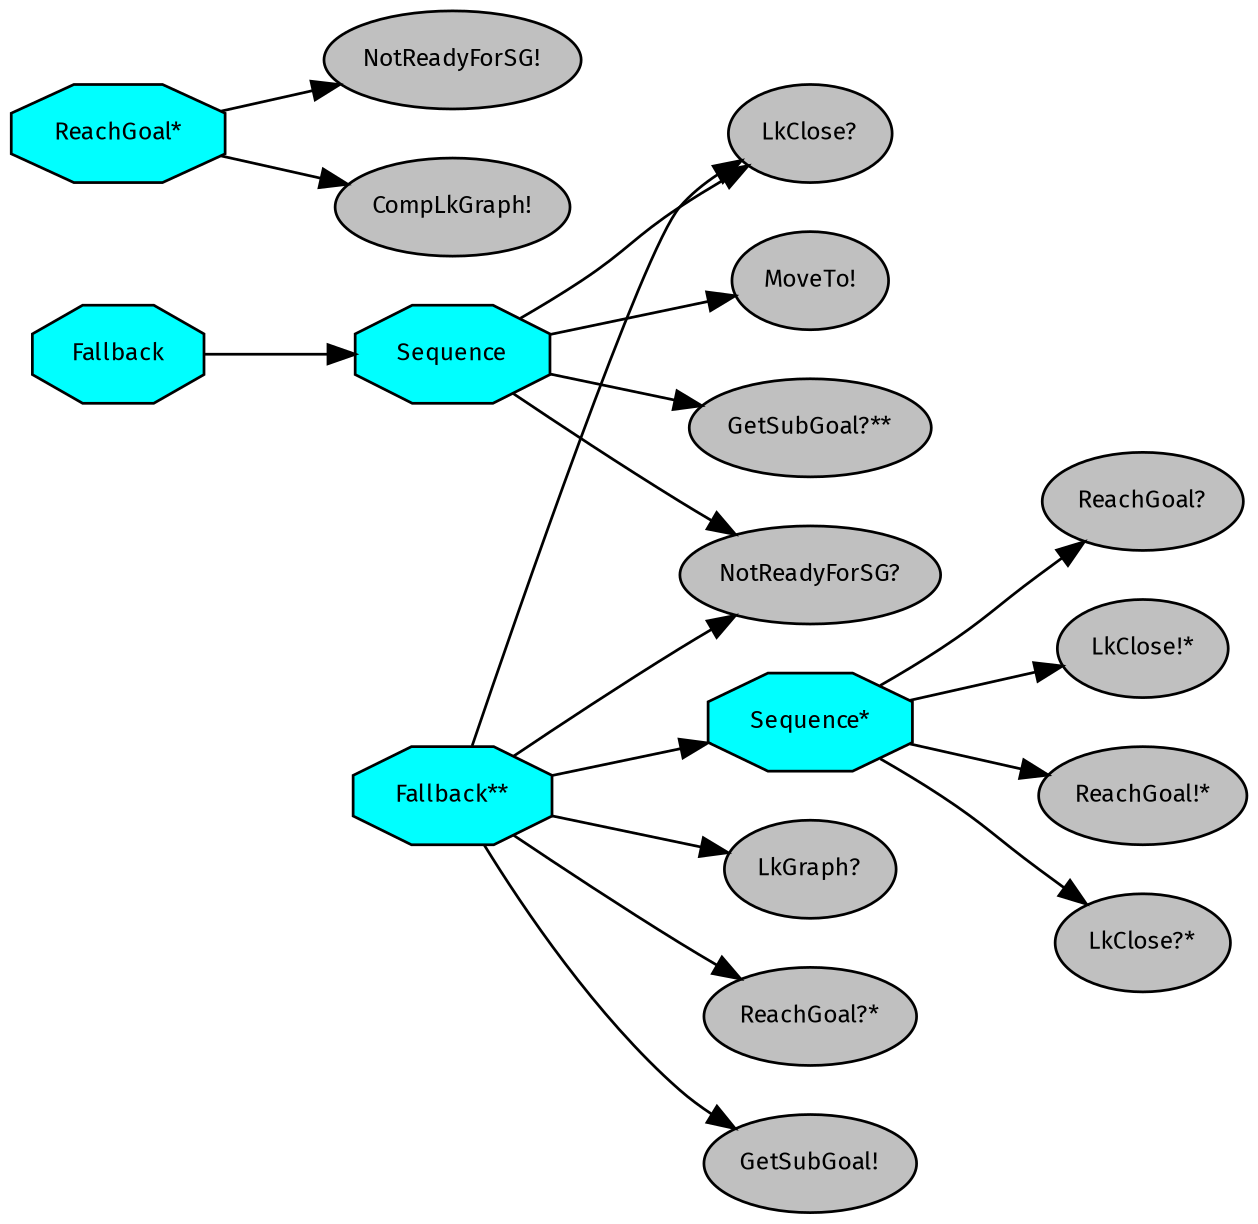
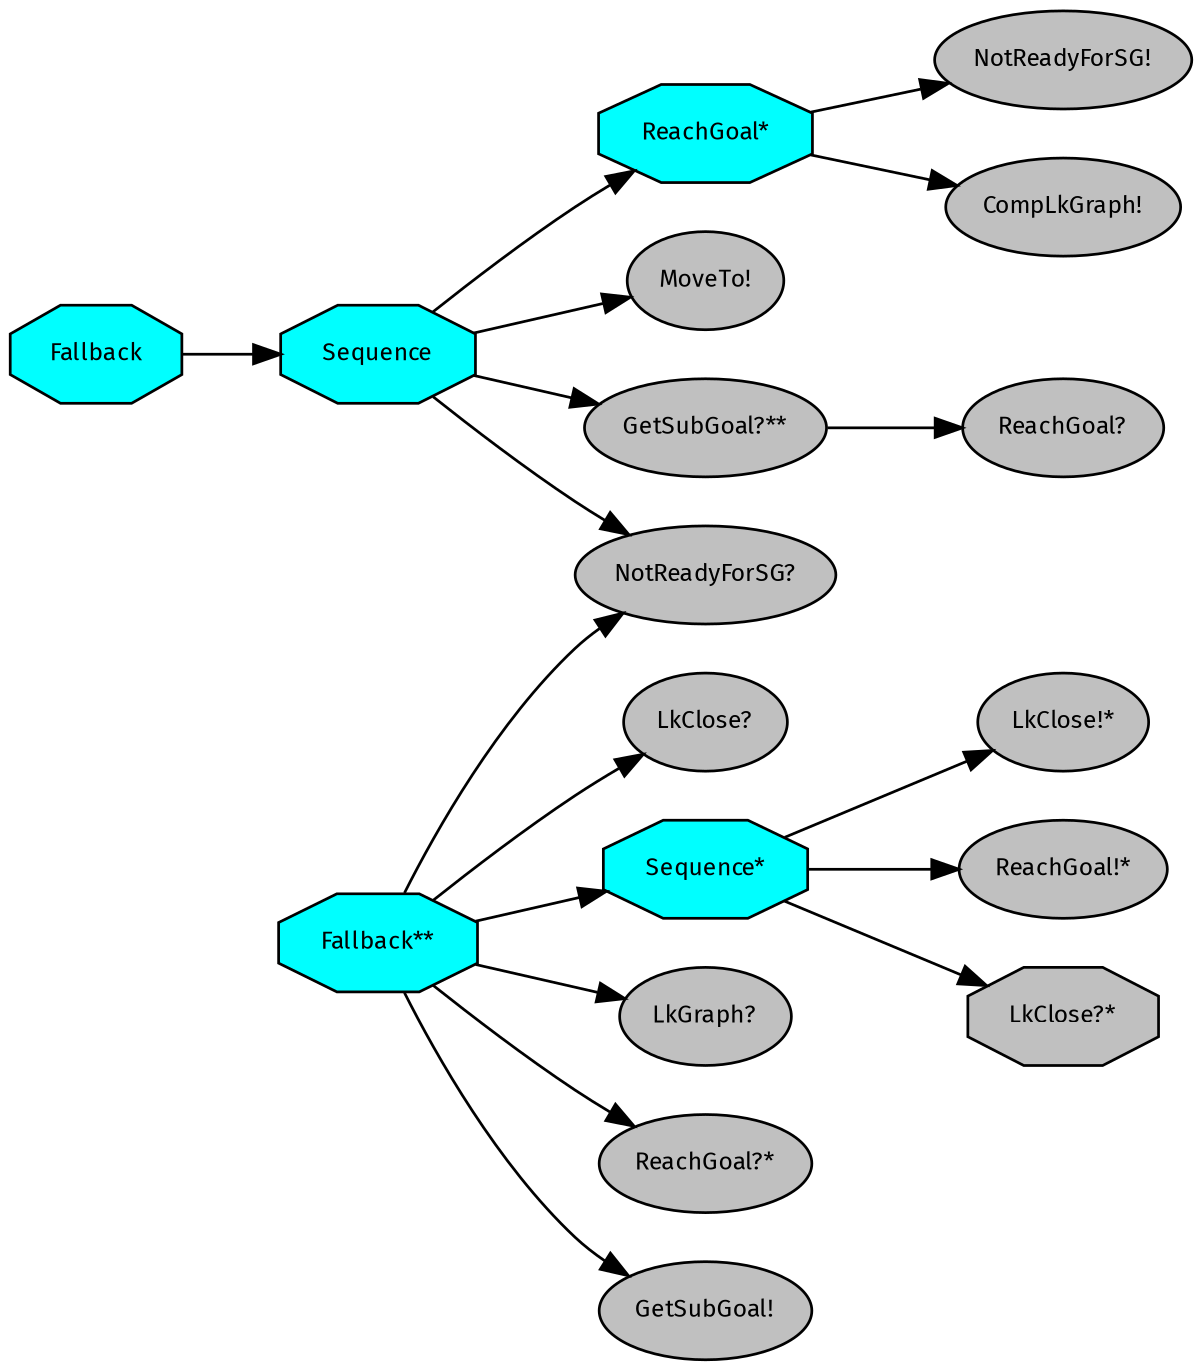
(623, 250) -> (520, 246)
(974, 625) -> (881, 428)
(1143, 943) -> (1063, 1016)
